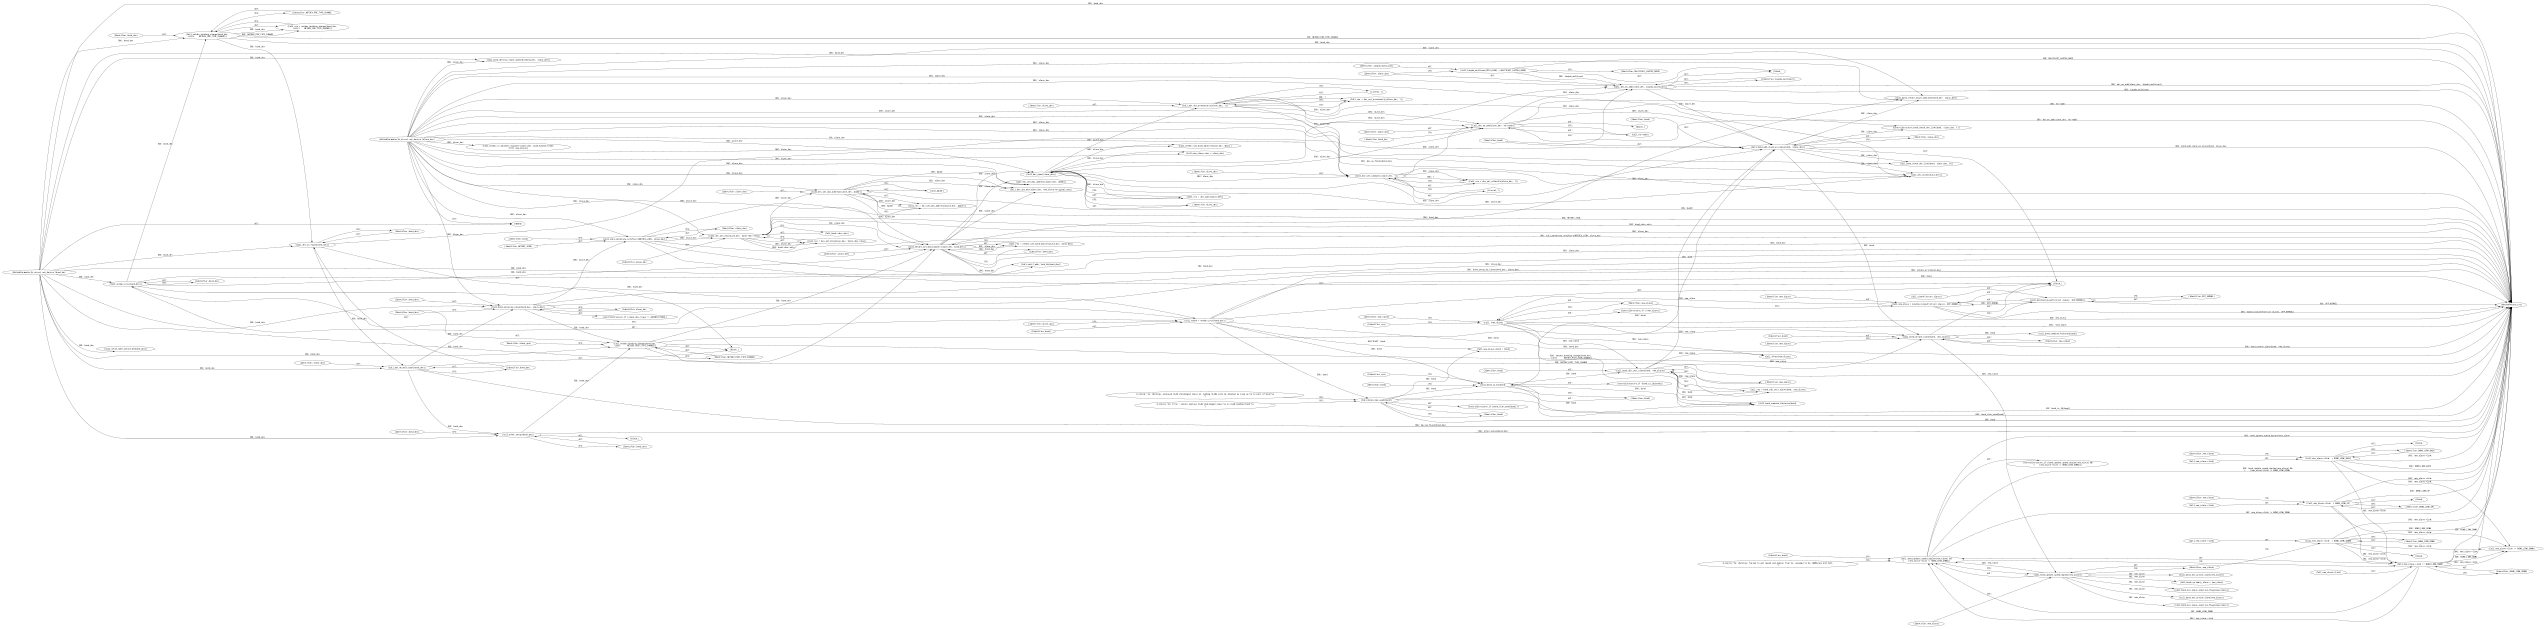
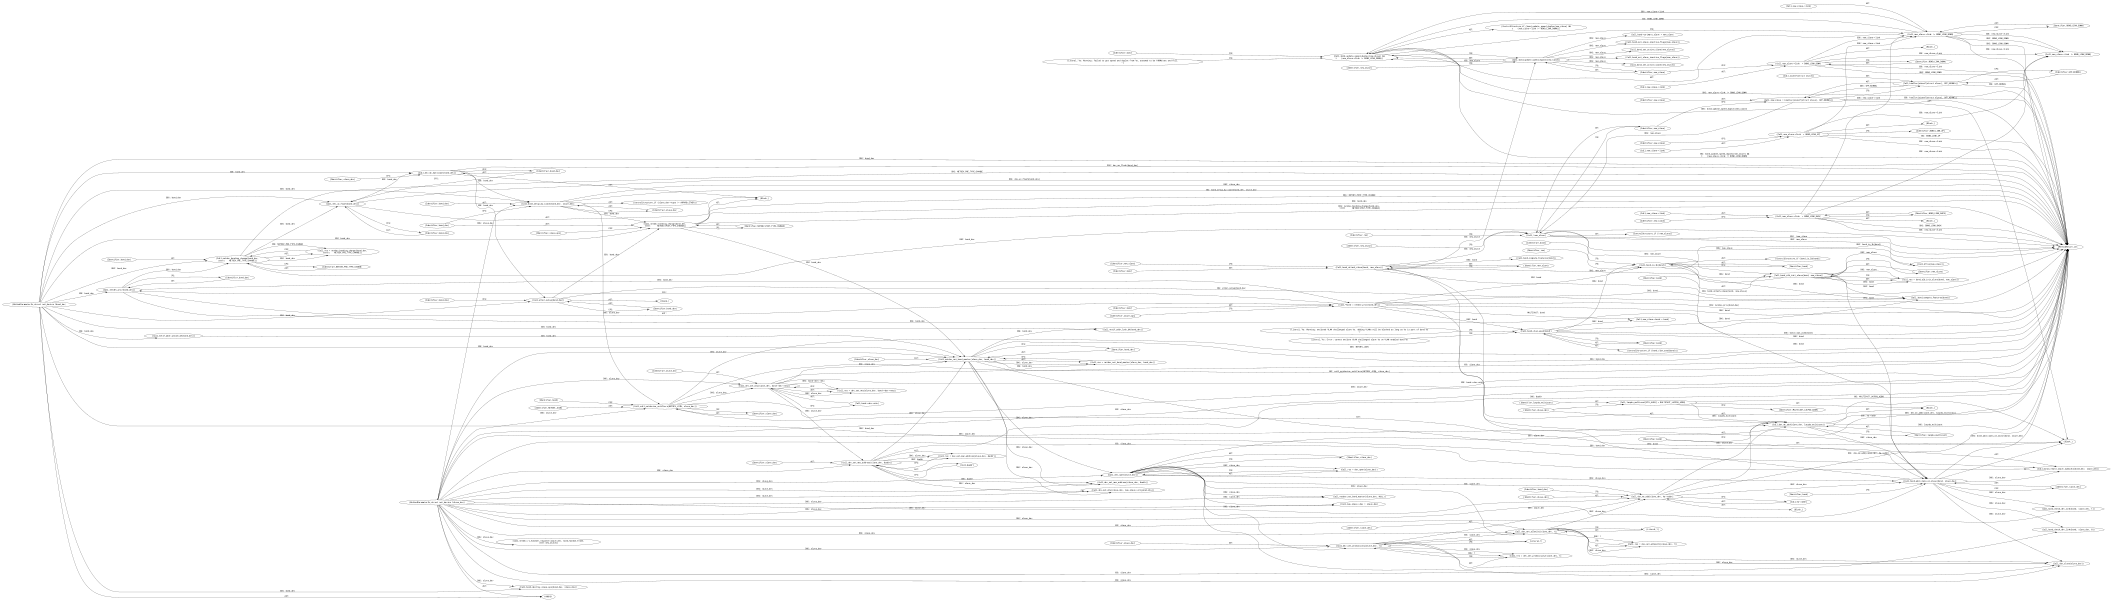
(518, 60) -> (548, 587)
(1926, 128) -> (2068, 509)
(536, 275) -> (582, 337)
(1702, 332) -> (1460, 256)
(2372, 509) -> none
